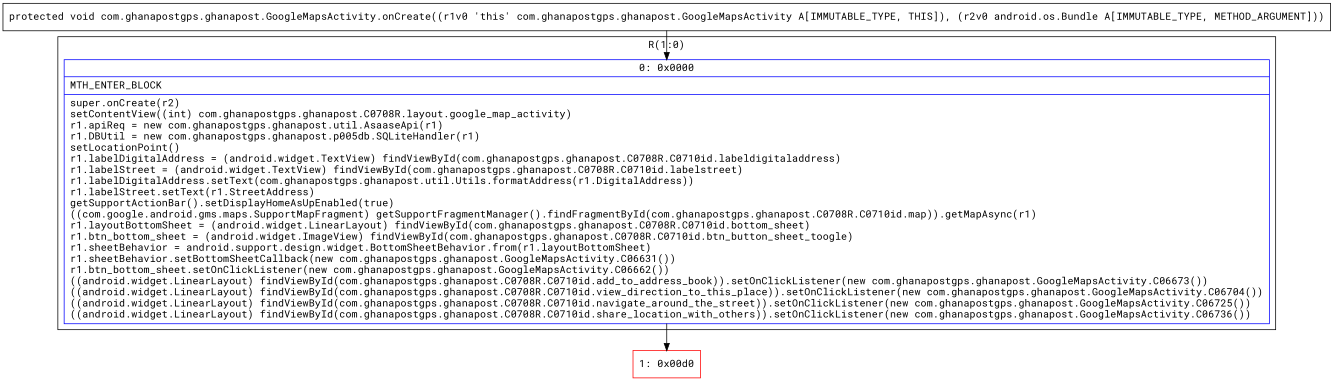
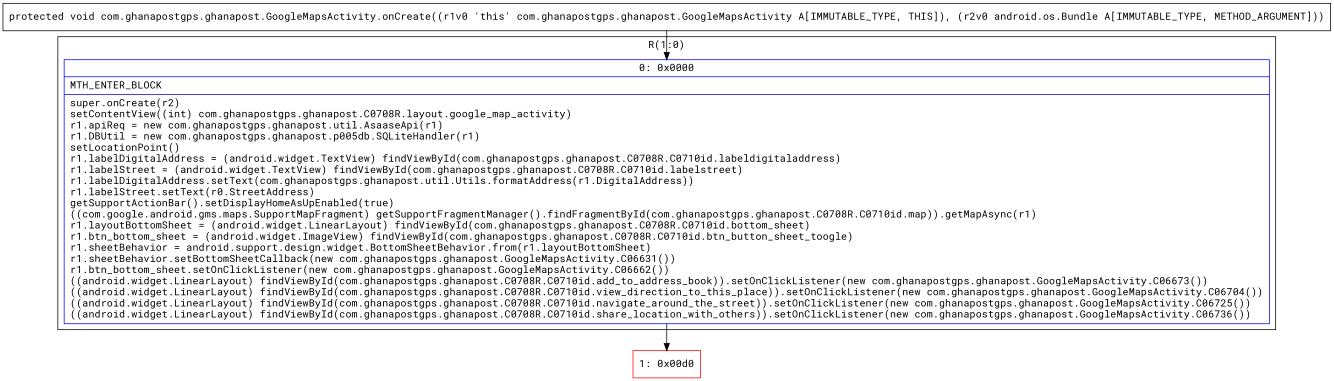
(193, 192) -> (193, 192)
